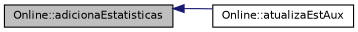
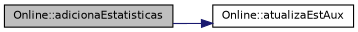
(198, 9) -> (187, 24)
